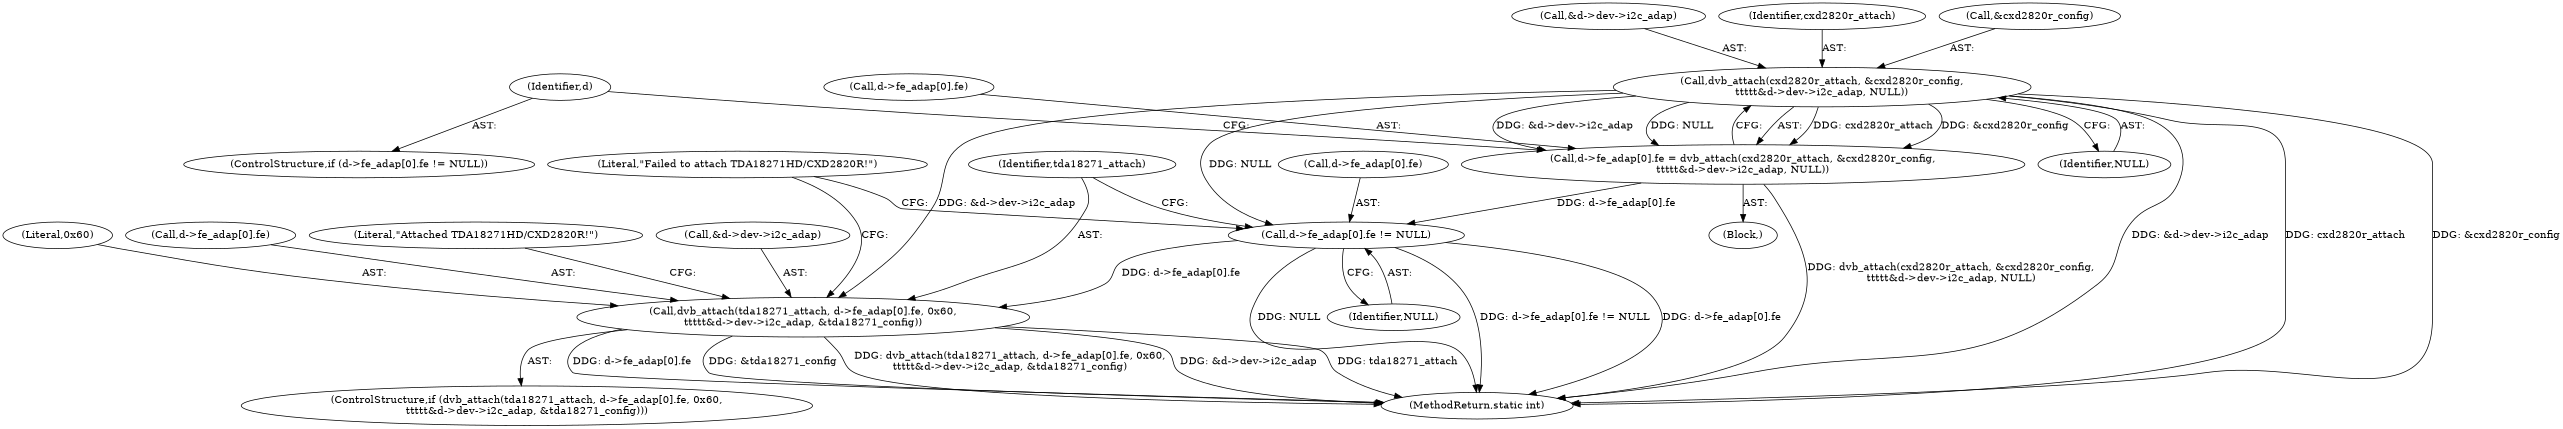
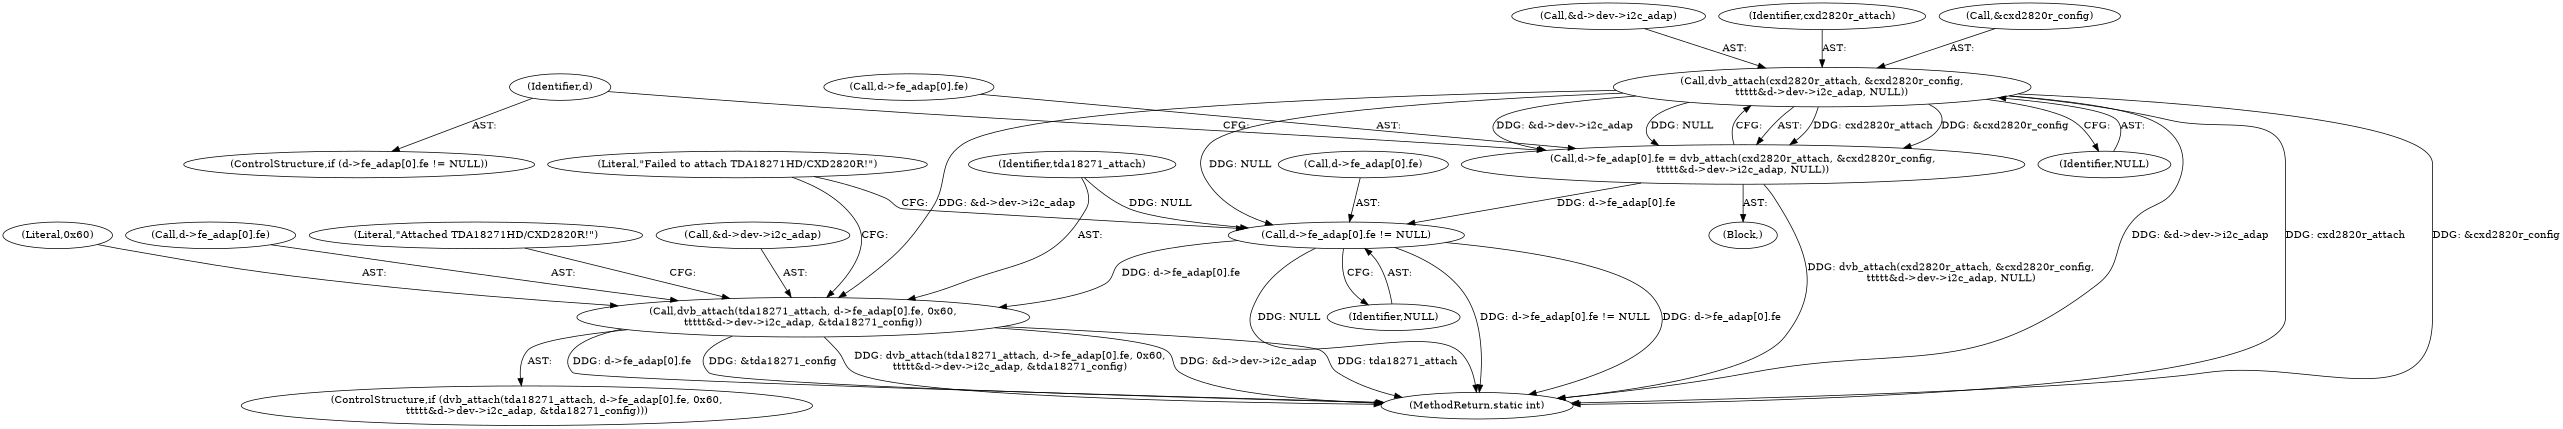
(1177, 203) -> (1160, 203)
